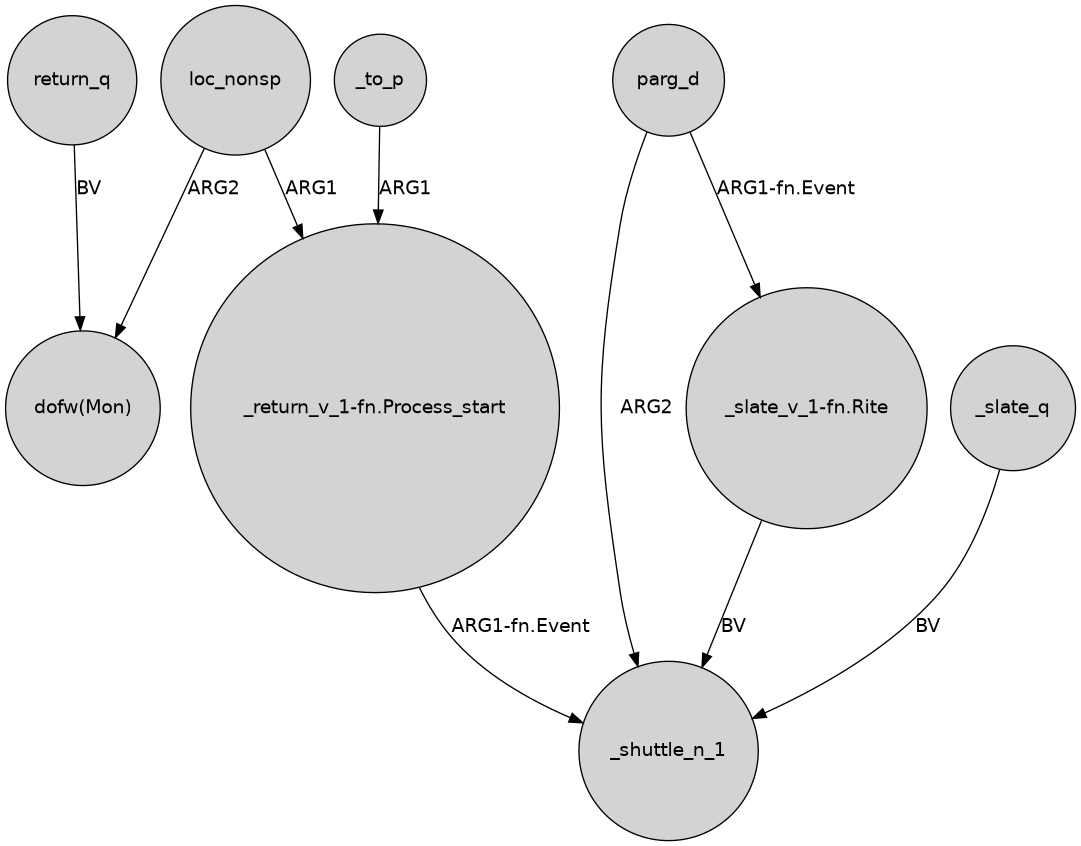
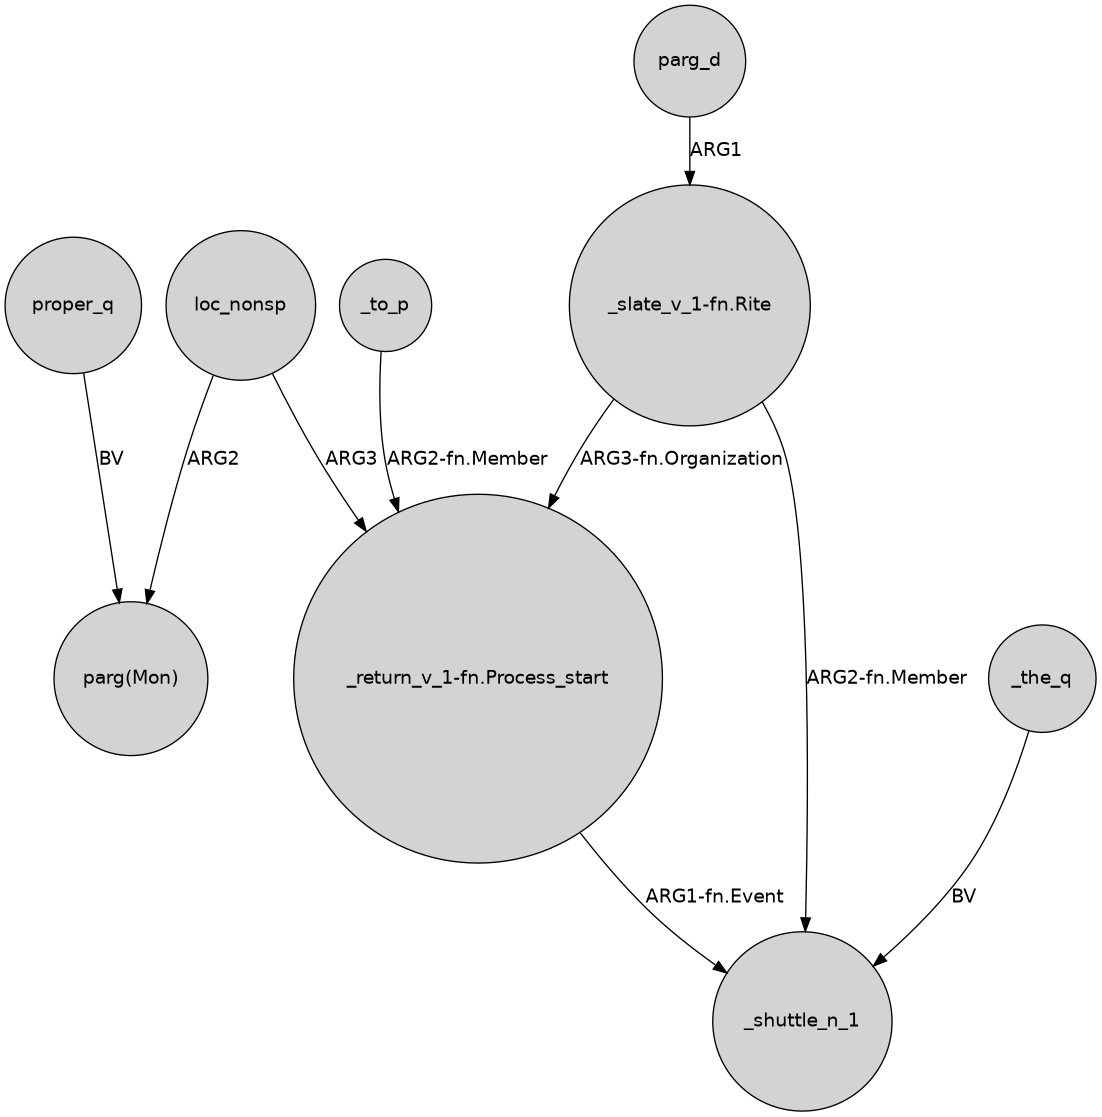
(72, 80) -> (73, 305)
(312, 189) -> (352, 460)
(406, 189) -> (468, 460)
(786, 189) -> (717, 151)
(602, 392) -> none
(83, 408) -> (131, 679)
(1013, 408) -> (1042, 679)
none -> (582, 446)
(734, 627) -> (888, 679)
